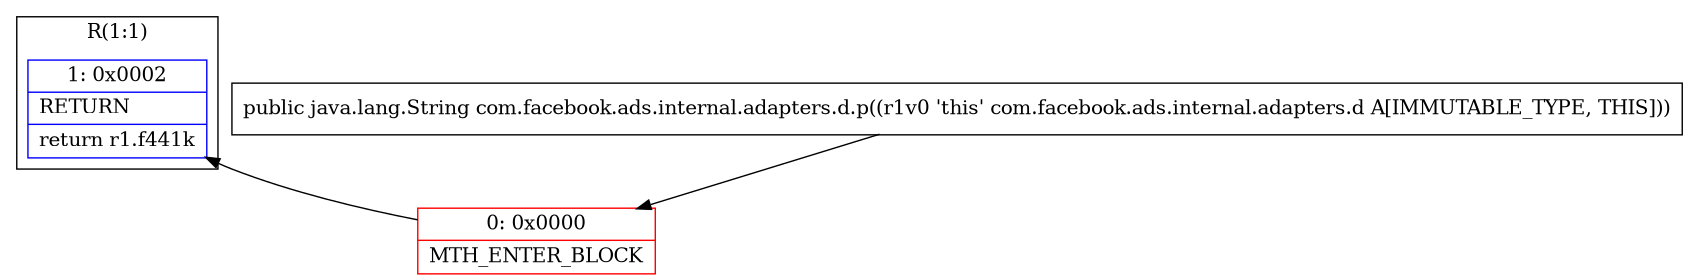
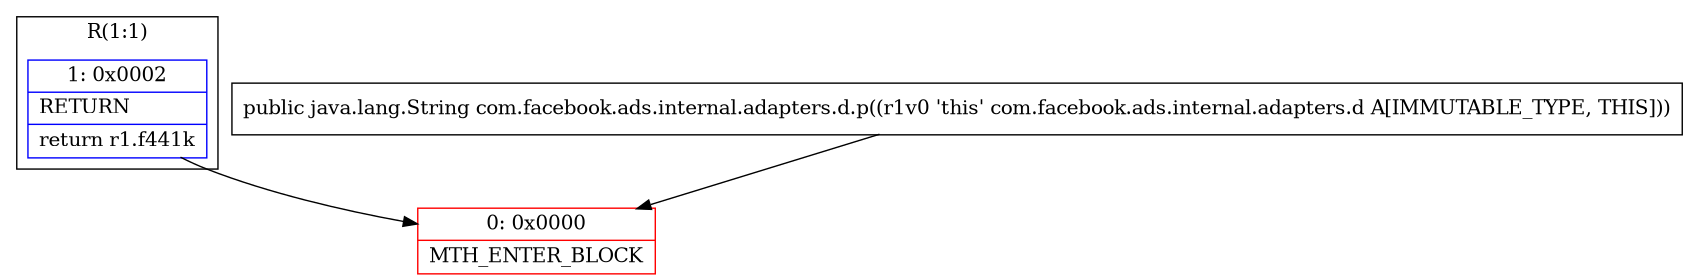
(317, 196) -> (290, 196)
